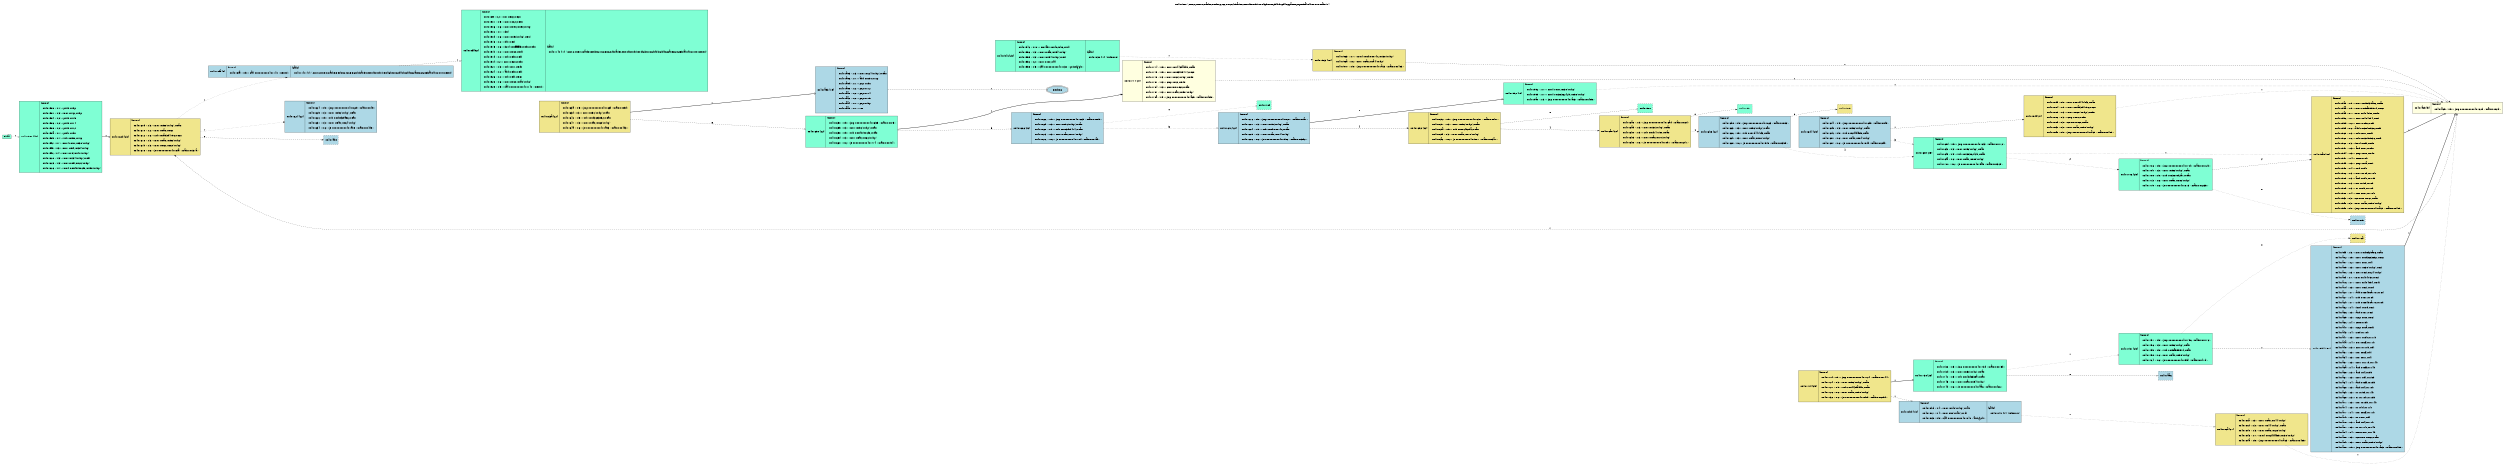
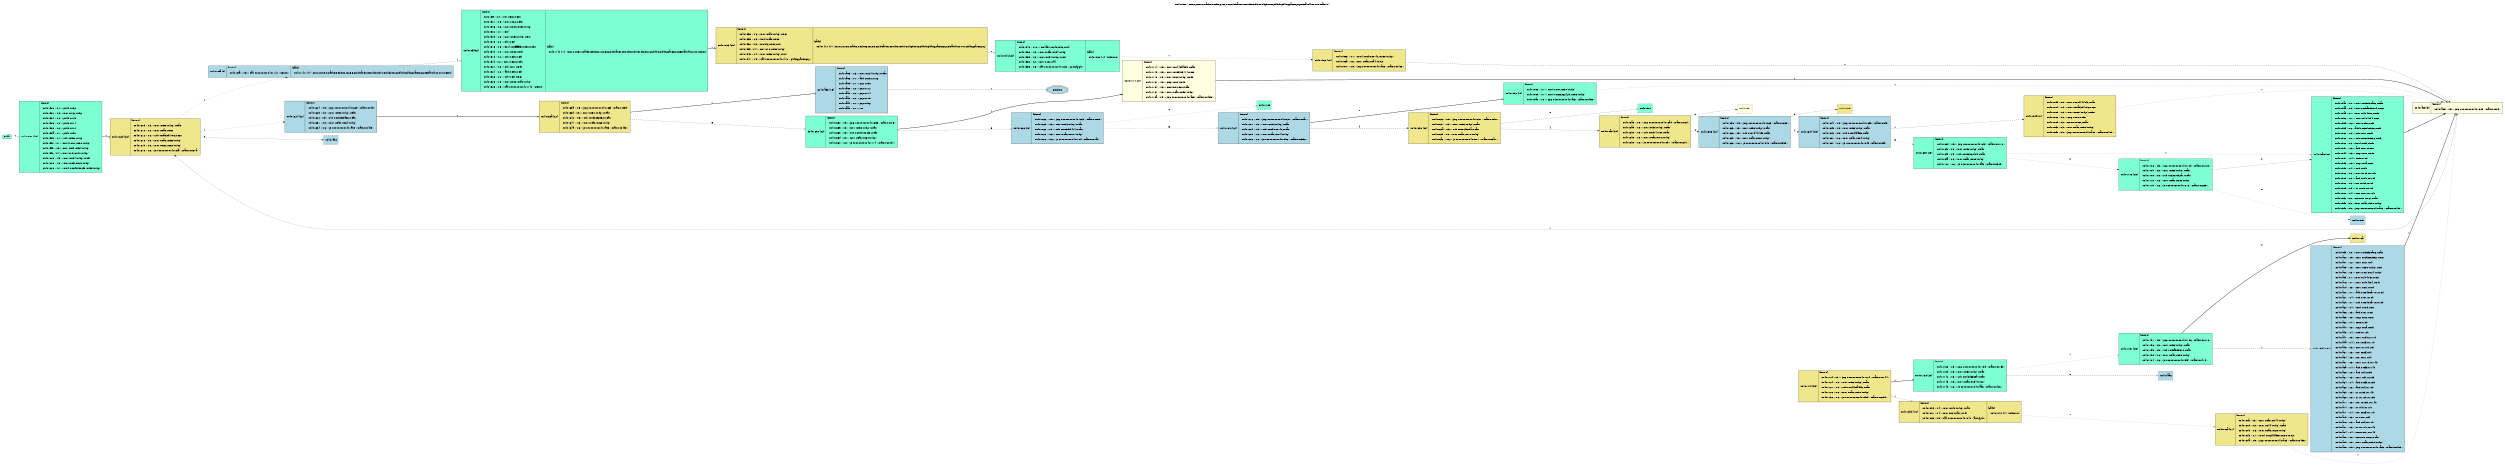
none -> (852, 46)
(1833, 80) -> (1833, 80)
(1745, 109) -> (1745, 109)
none -> (457, 117)
(2424, 124) -> (2424, 124)
(2358, 155) -> (2358, 155)
(1847, 157) -> (1794, 132)
(2258, 272) -> (2258, 272)
(1960, 412) -> (1960, 412)
